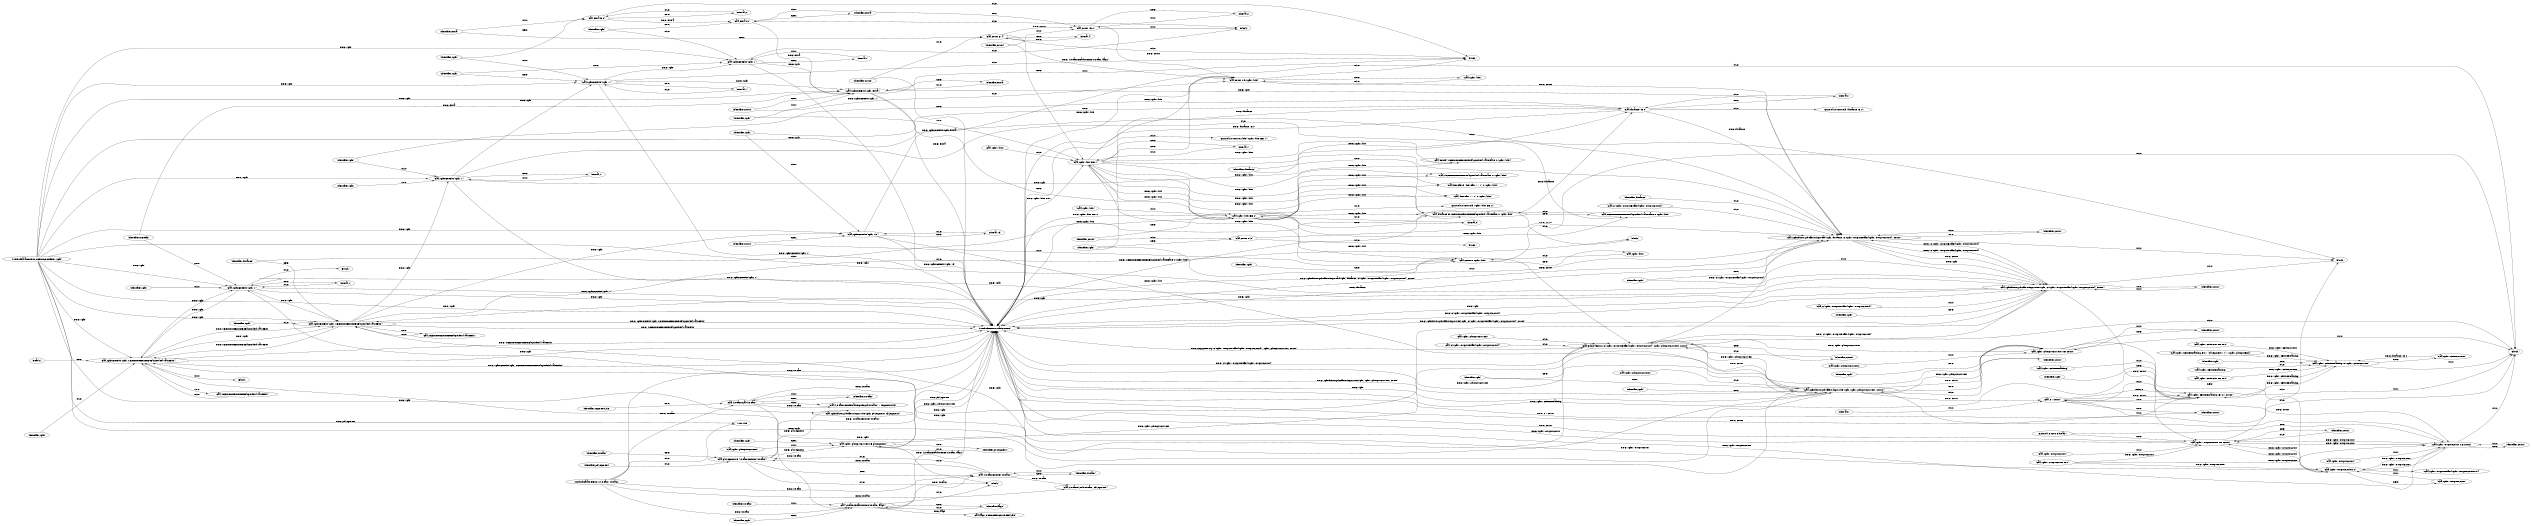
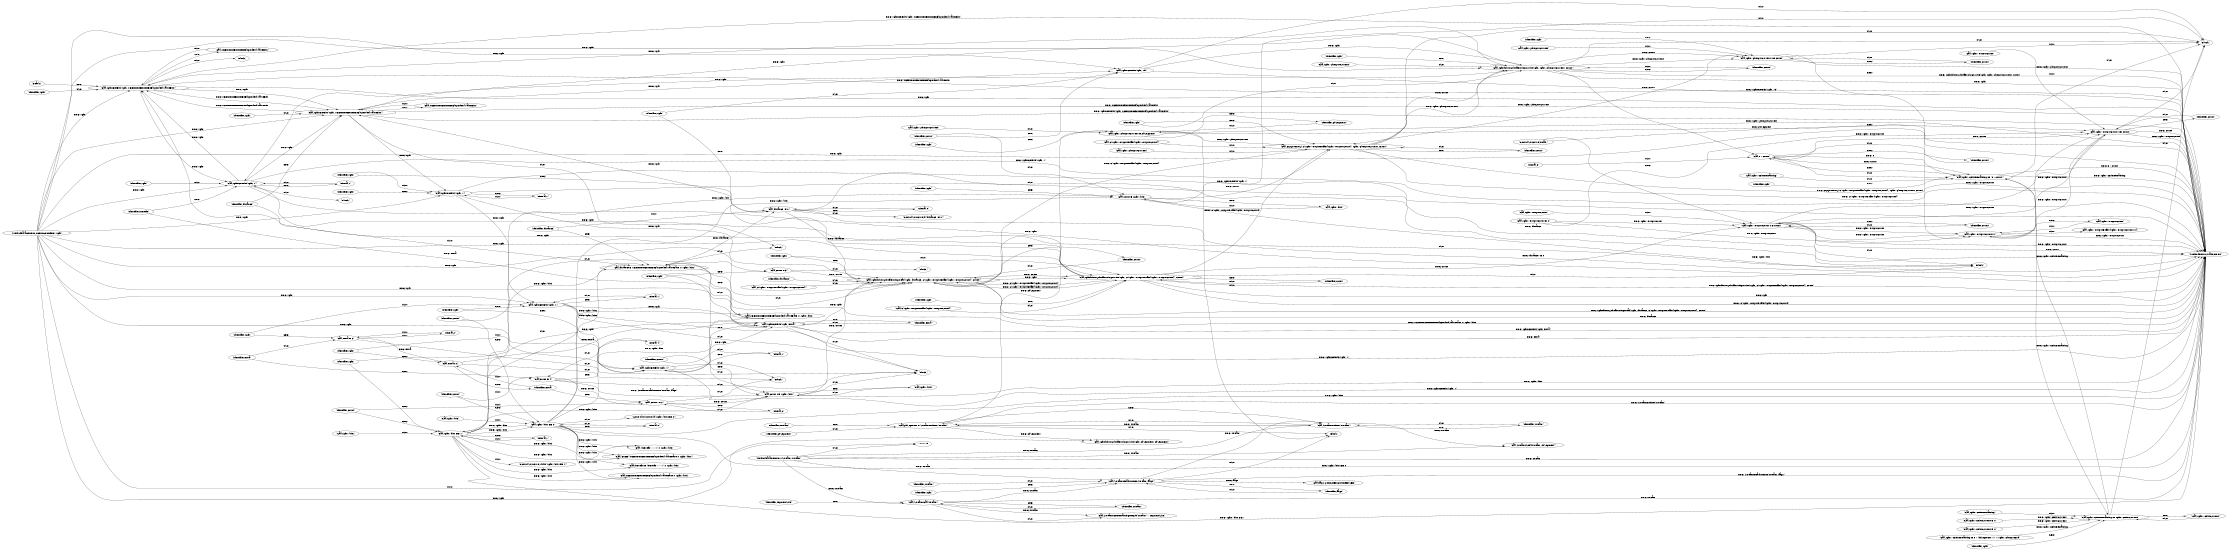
(1039, 39) -> (588, 353)
(1026, 217) -> (1407, 516)
(995, 233) -> none
(2396, 356) -> (2166, 518)
(346, 421) -> (450, 487)
